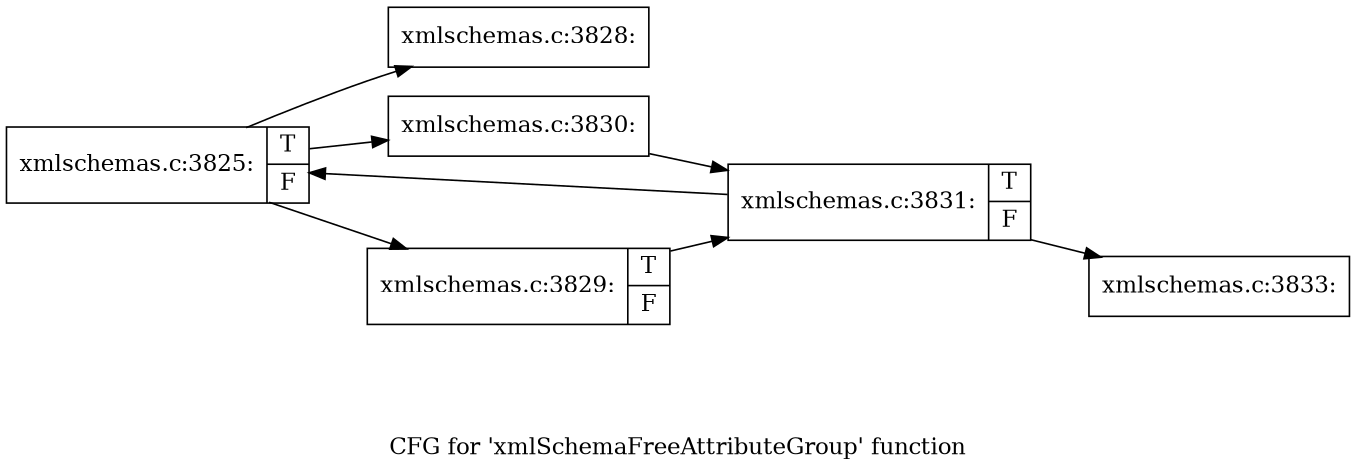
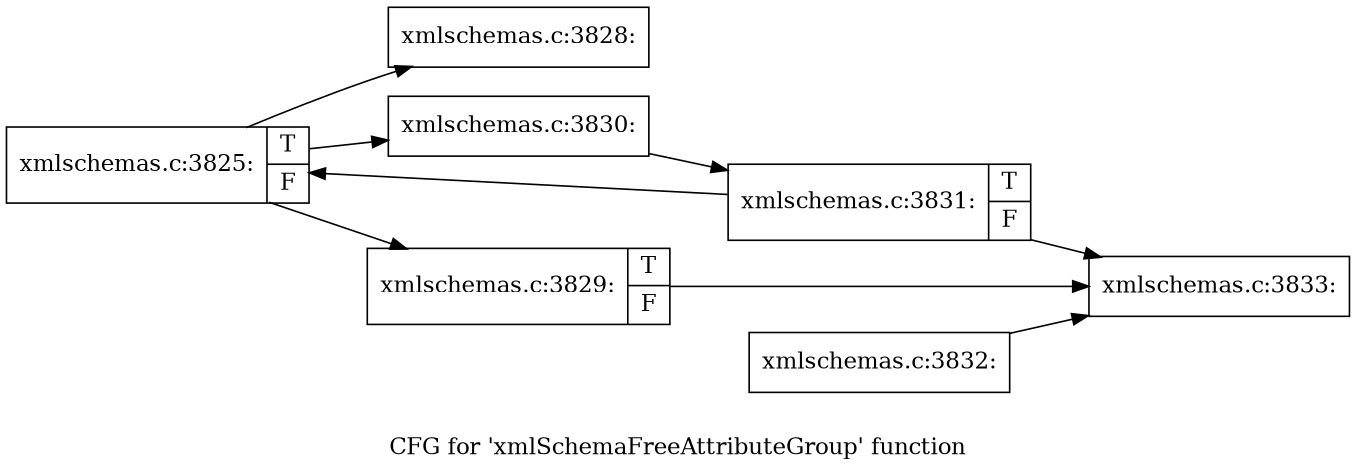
(691, 246) -> (871, 286)
none -> (879, 362)
